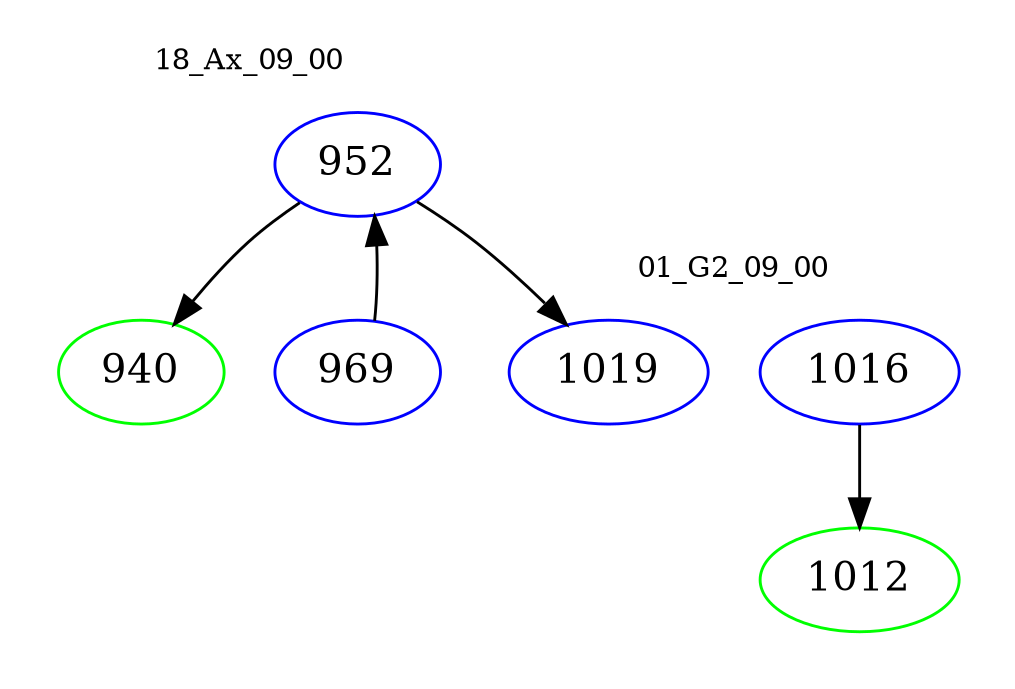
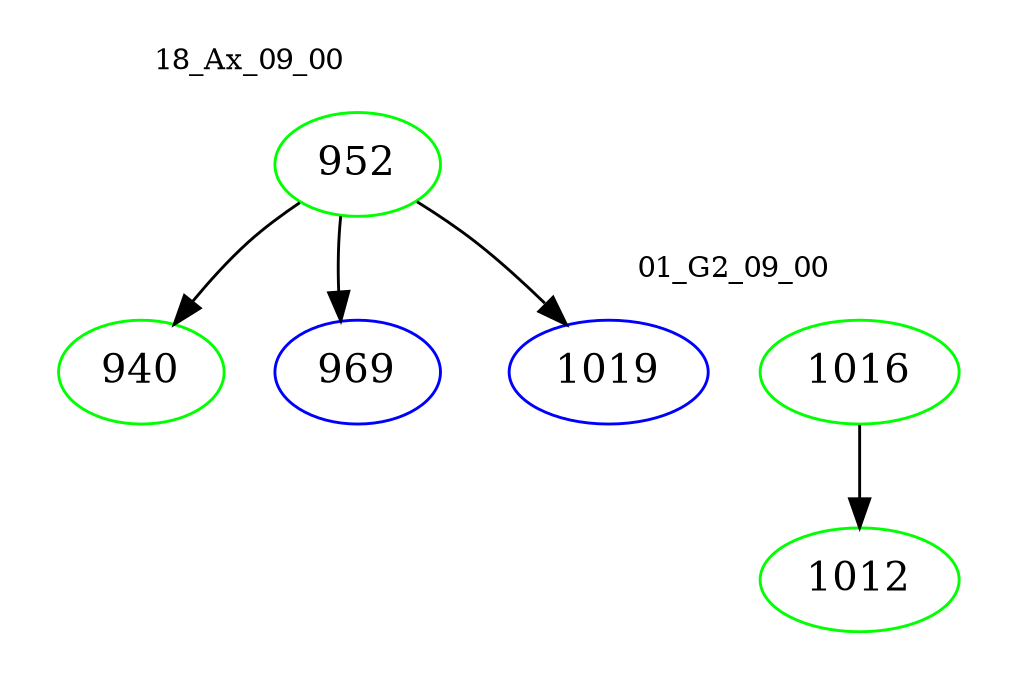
(358, 164) -> (358, 164)
(377, 283) -> (338, 254)
(860, 372) -> (860, 372)
